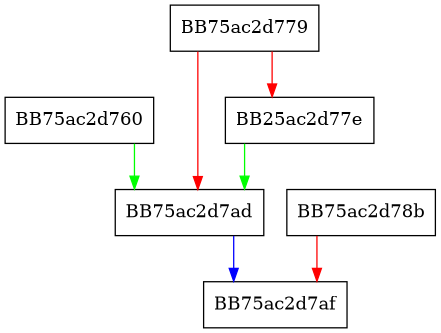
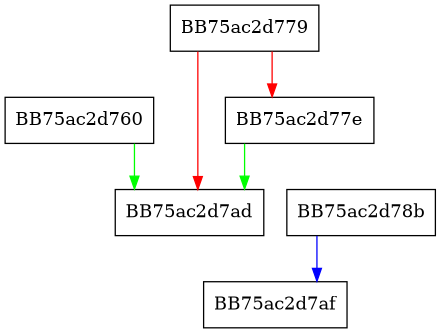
(300, 120) -> (300, 120)
(234, 252) -> none
(317, 252) -> (317, 252)
